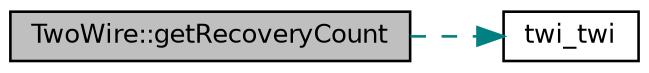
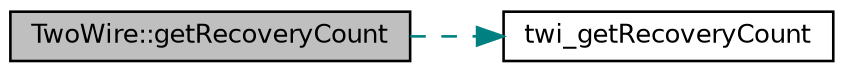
(571, 36) -> (668, 36)
